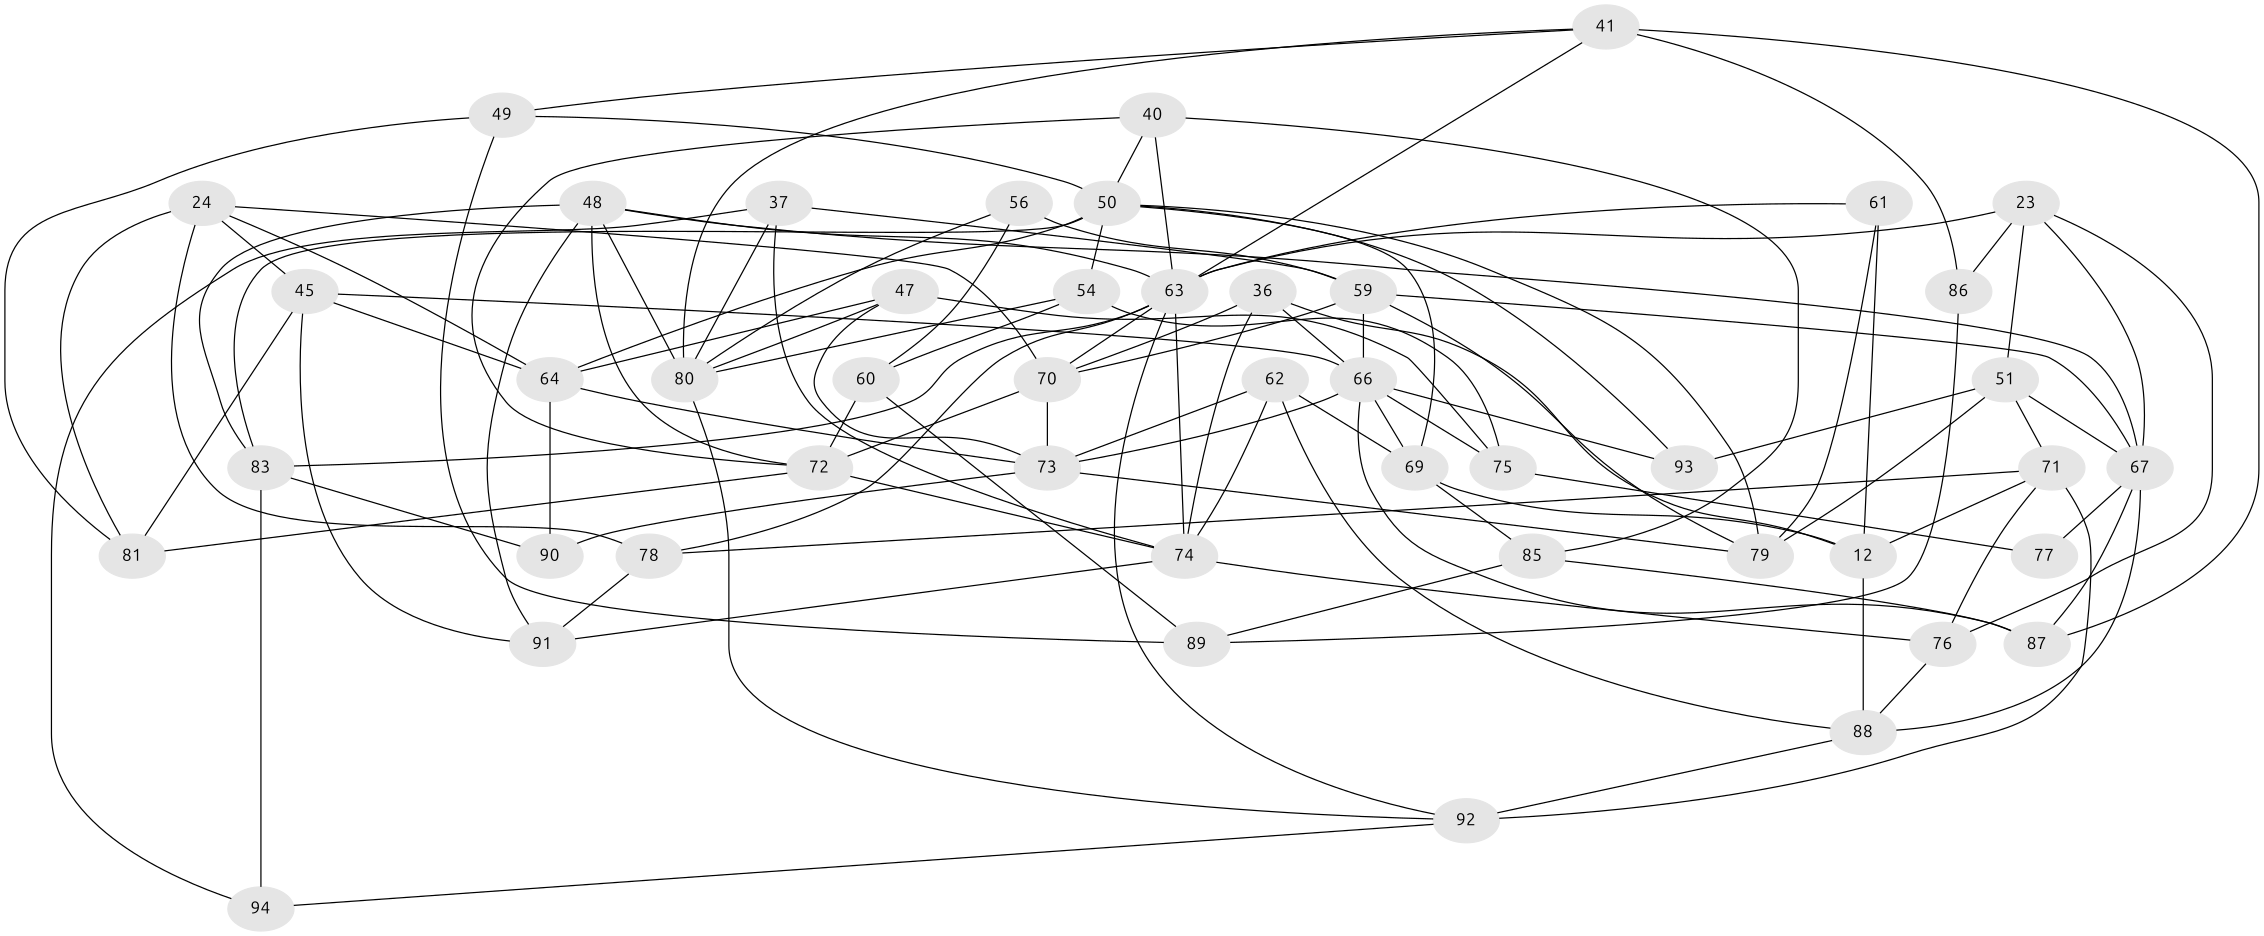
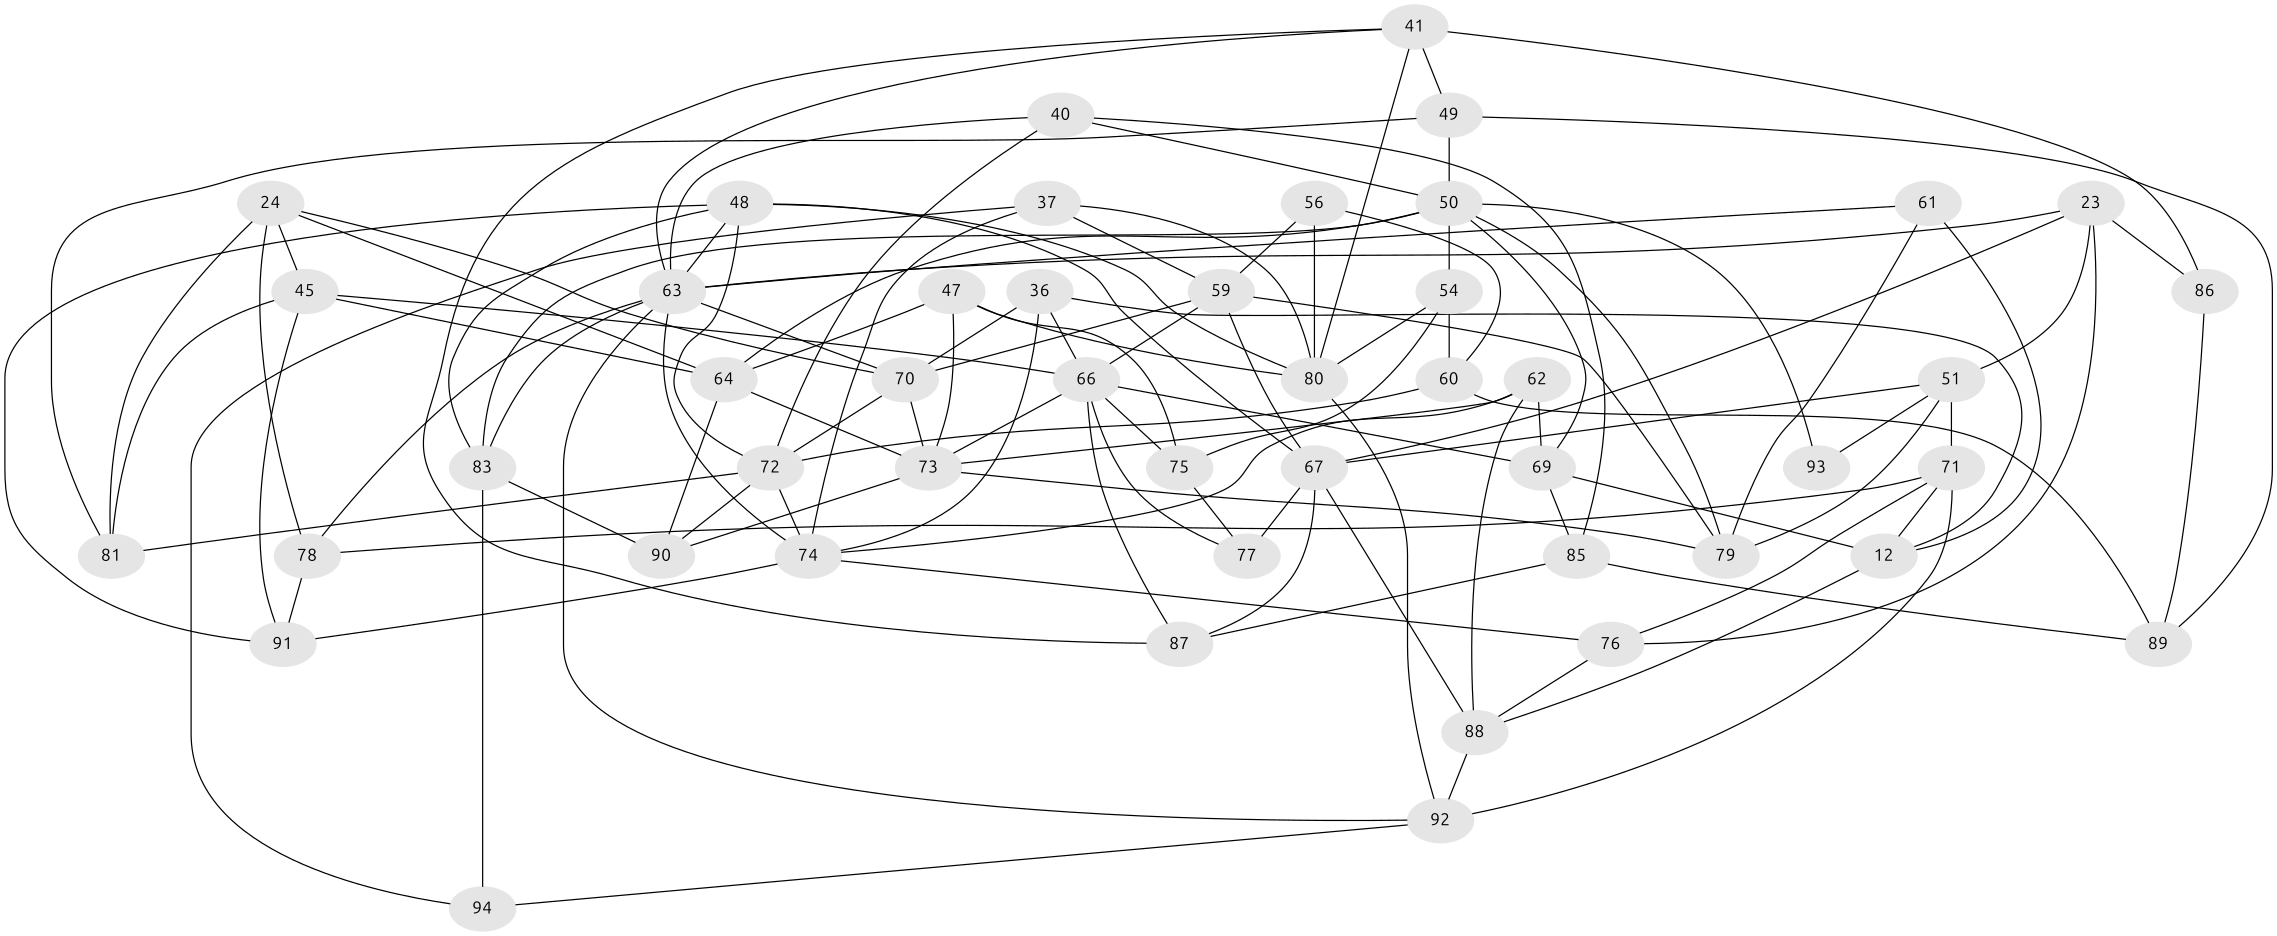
(1524, 424) -> (1126, 478)
none -> (716, 512)
